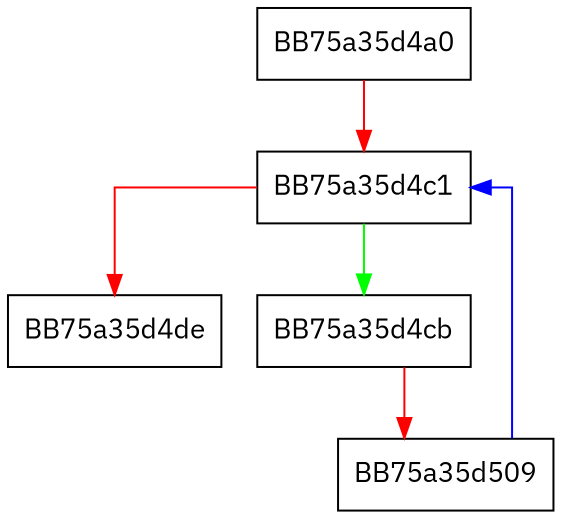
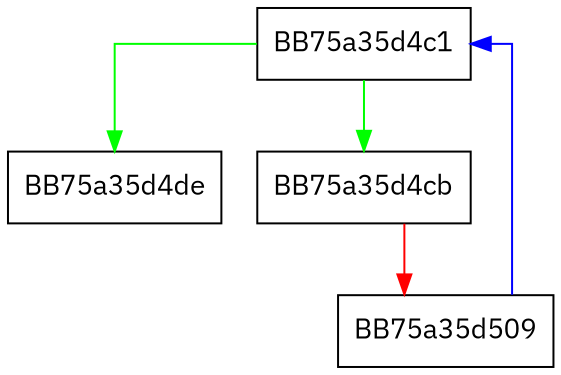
(364, 44) -> none
(142, 187) -> (142, 44)
